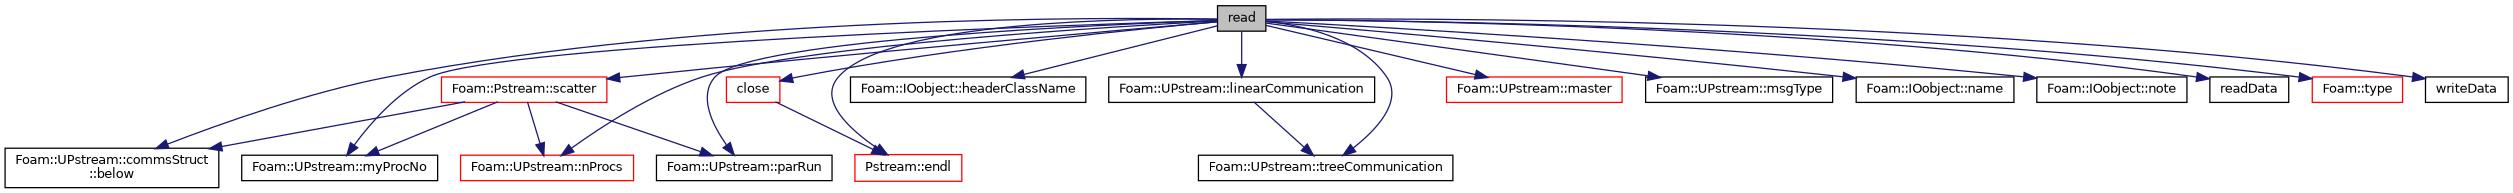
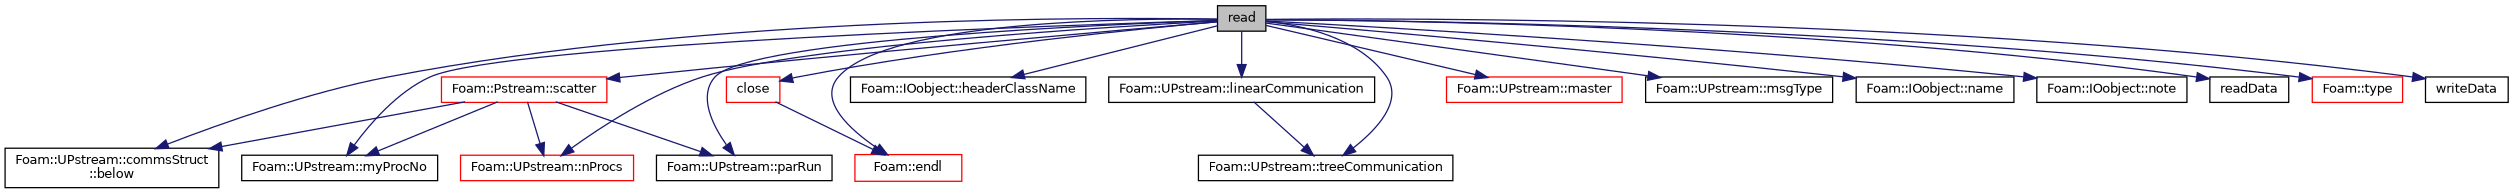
(908, 168) -> (908, 168)
